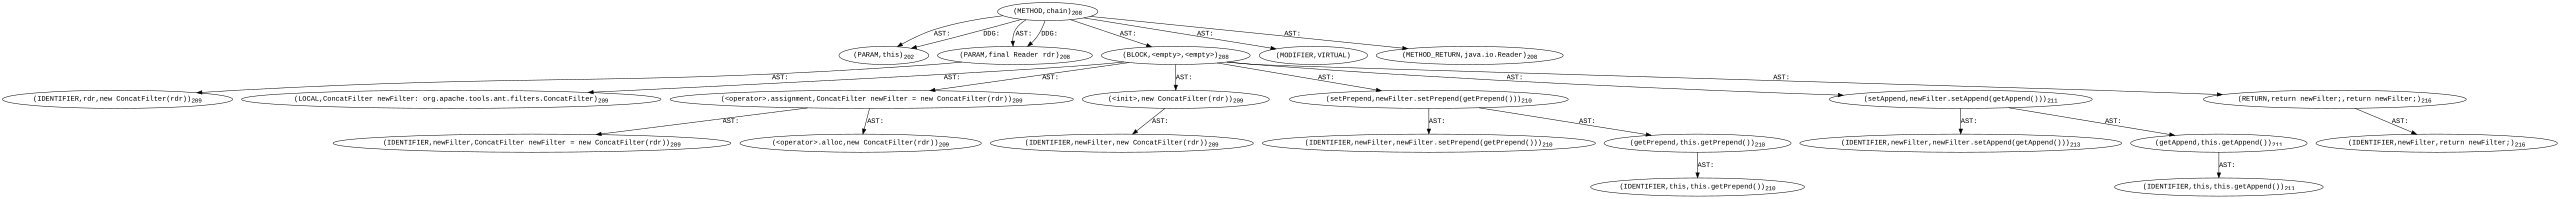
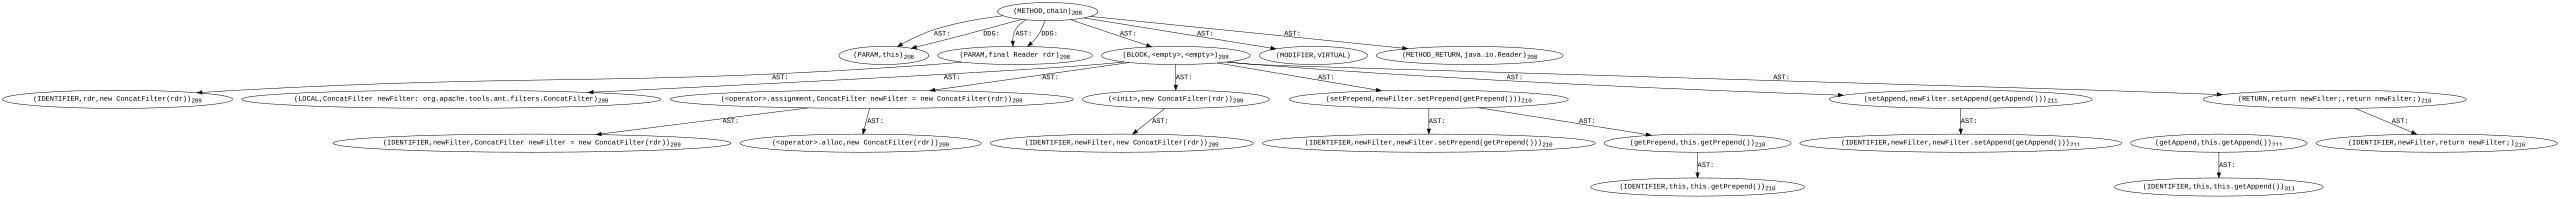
(909, 55) -> (909, 55)
(2089, 121) -> none
(2075, 142) -> (2075, 142)
(2290, 186) -> (2290, 186)
